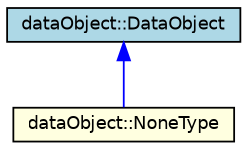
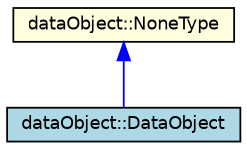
(124, 84) -> (124, 84)
